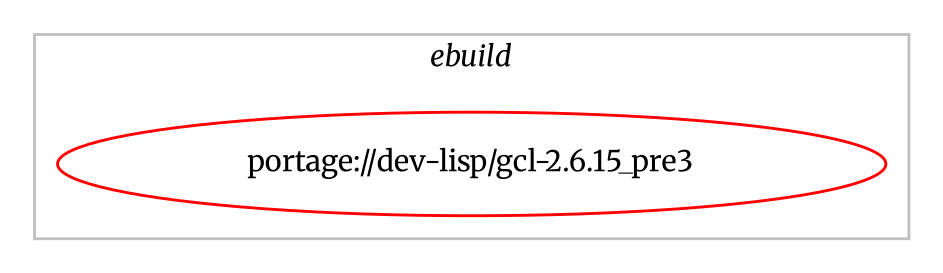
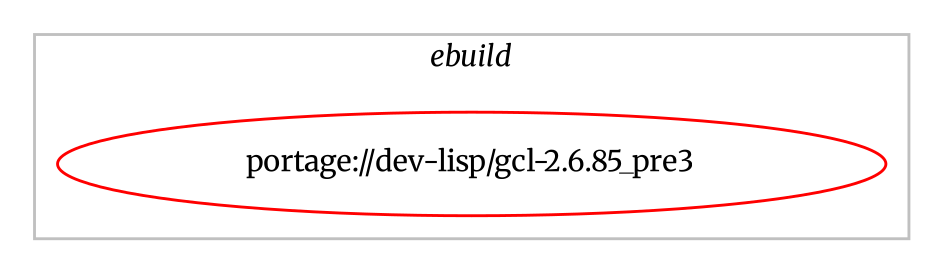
(472, 164) -> (472, 164)
